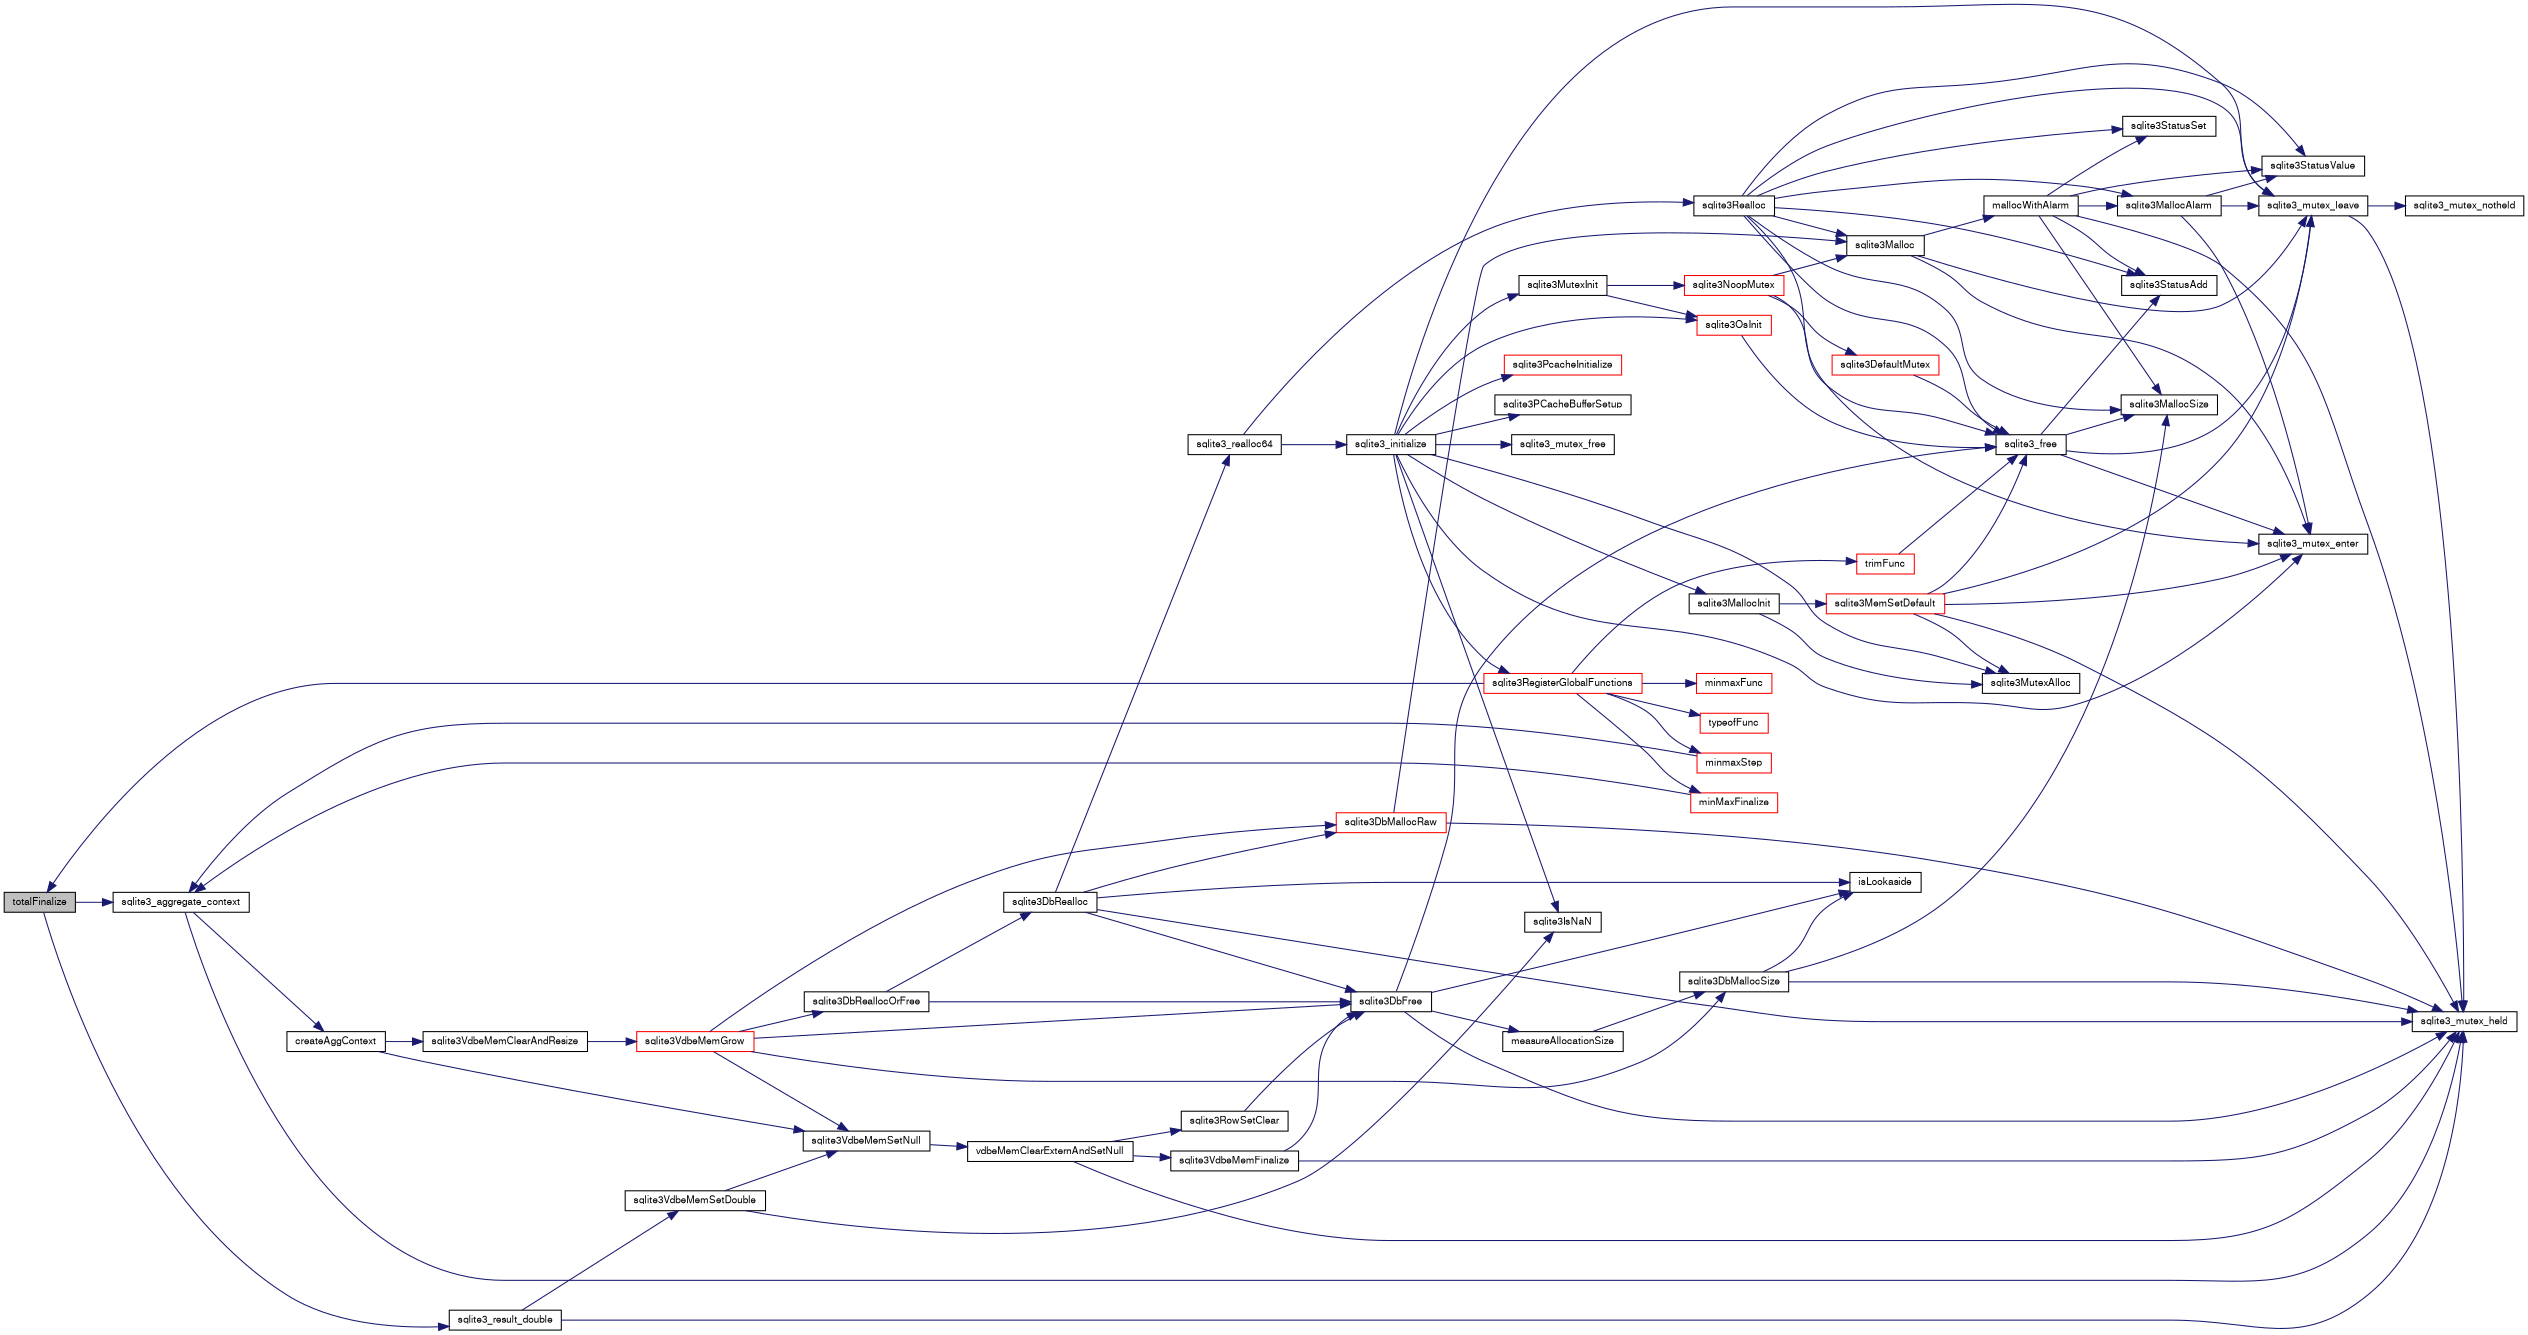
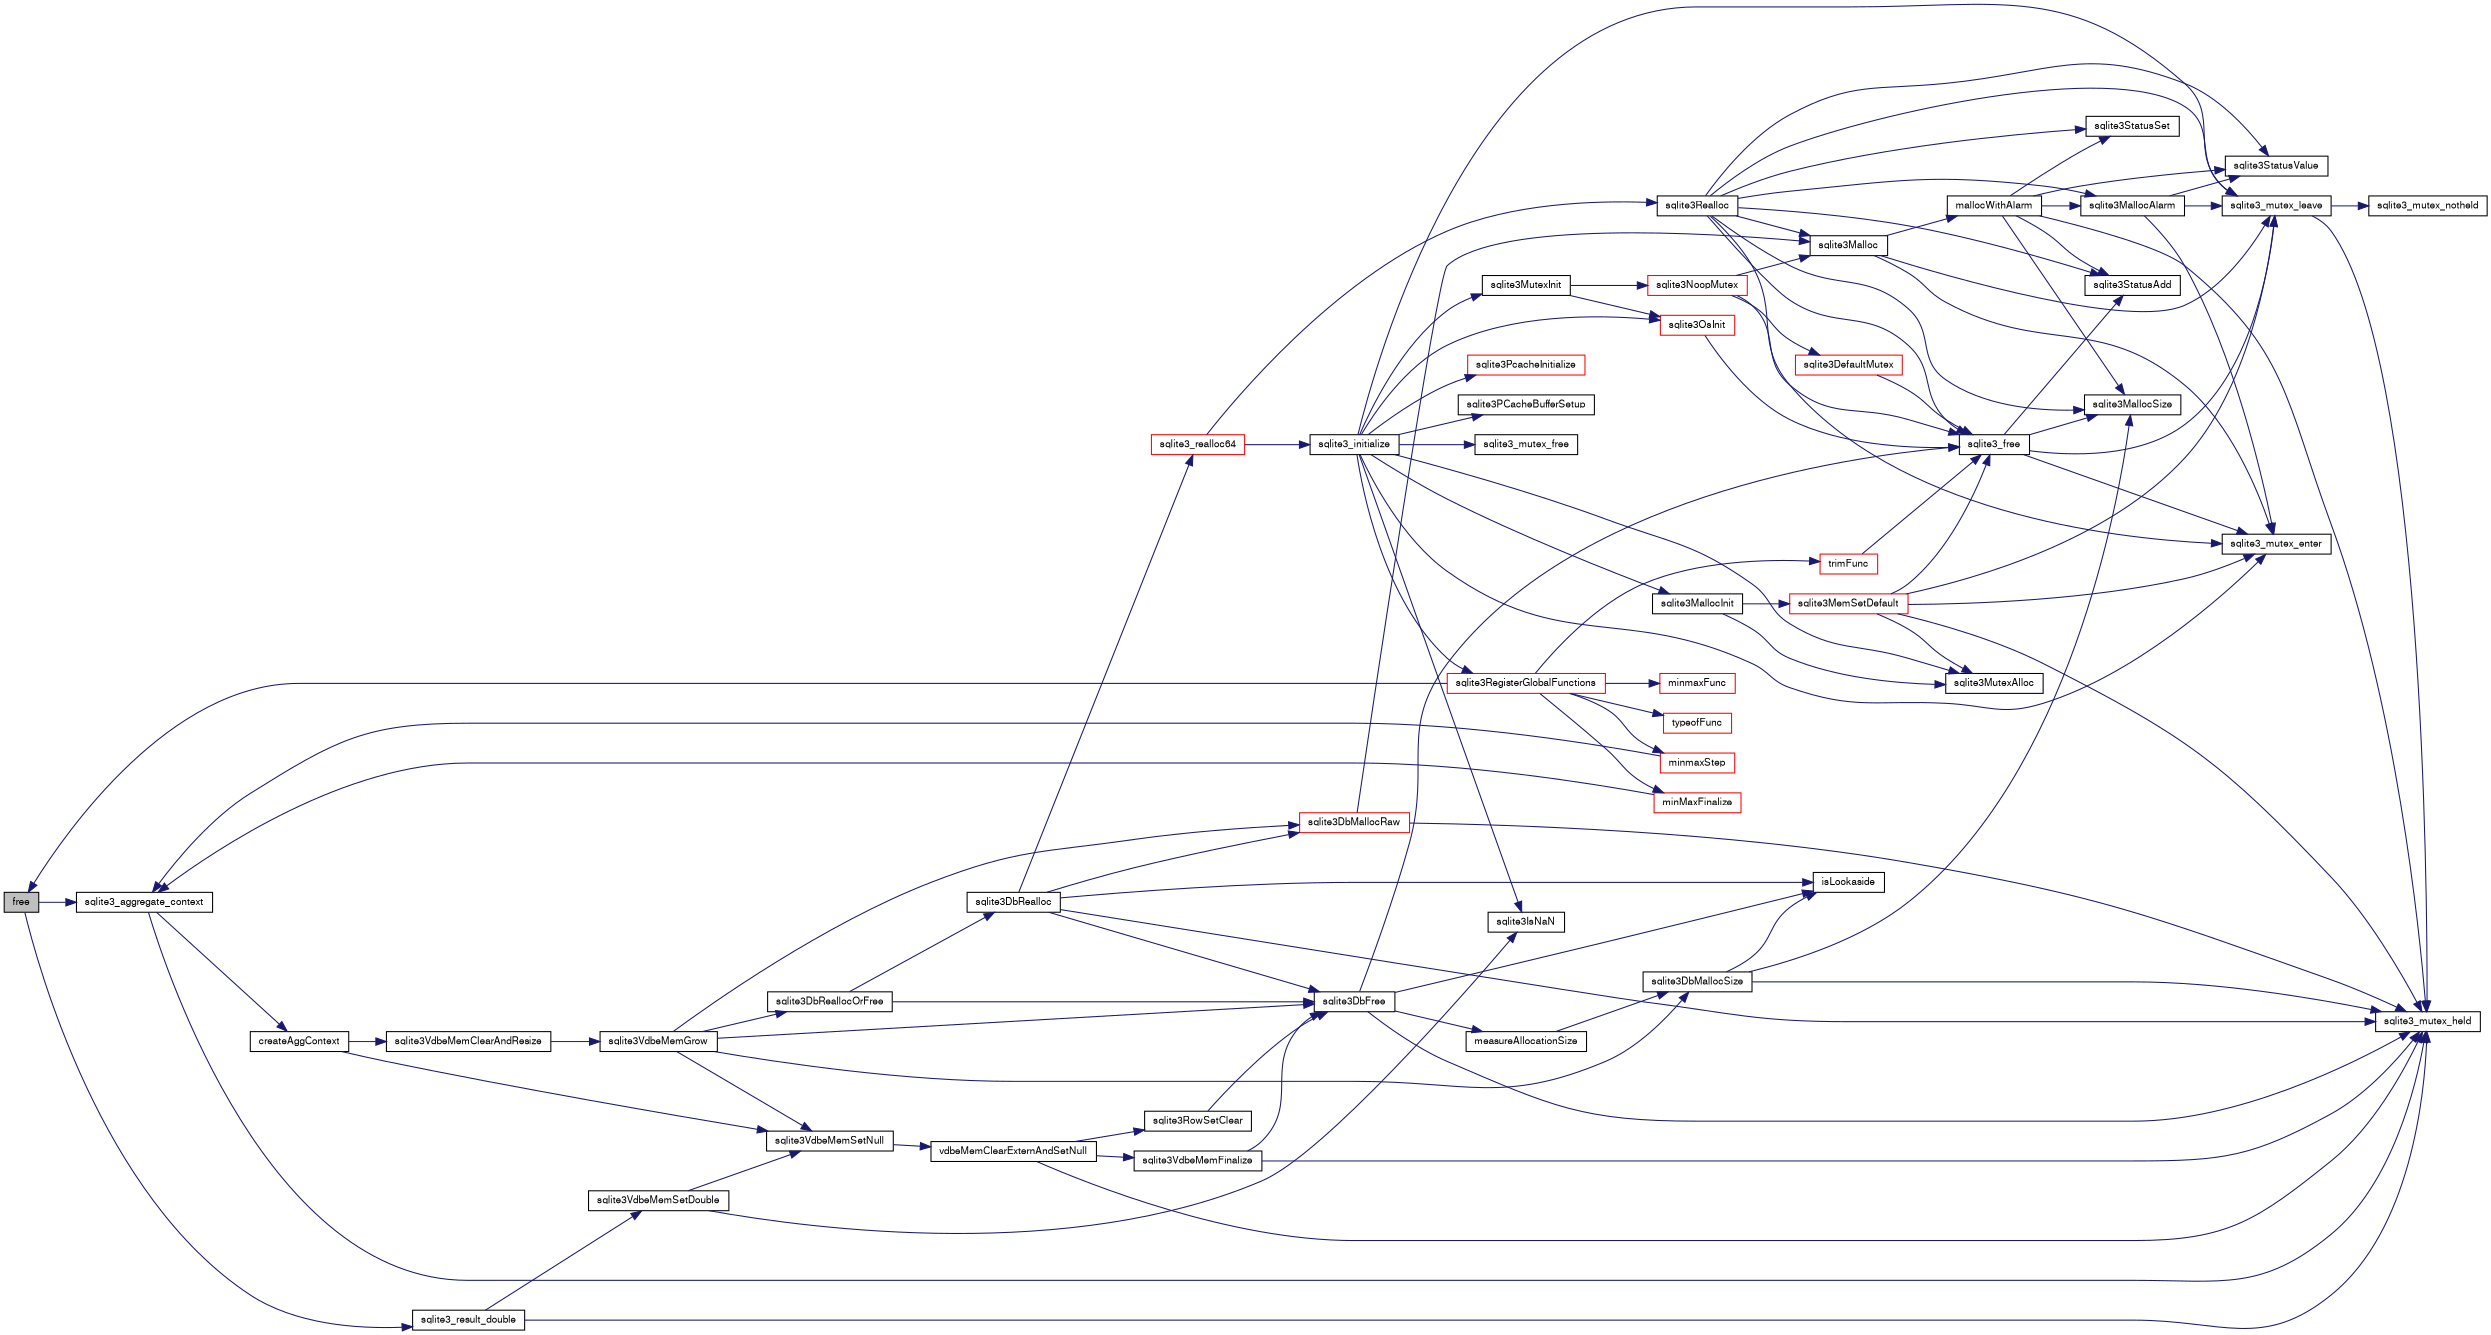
(1235, 445) -> (1198, 445)
(40, 902) -> (21, 902)
(695, 1042) -> (659, 1042)
